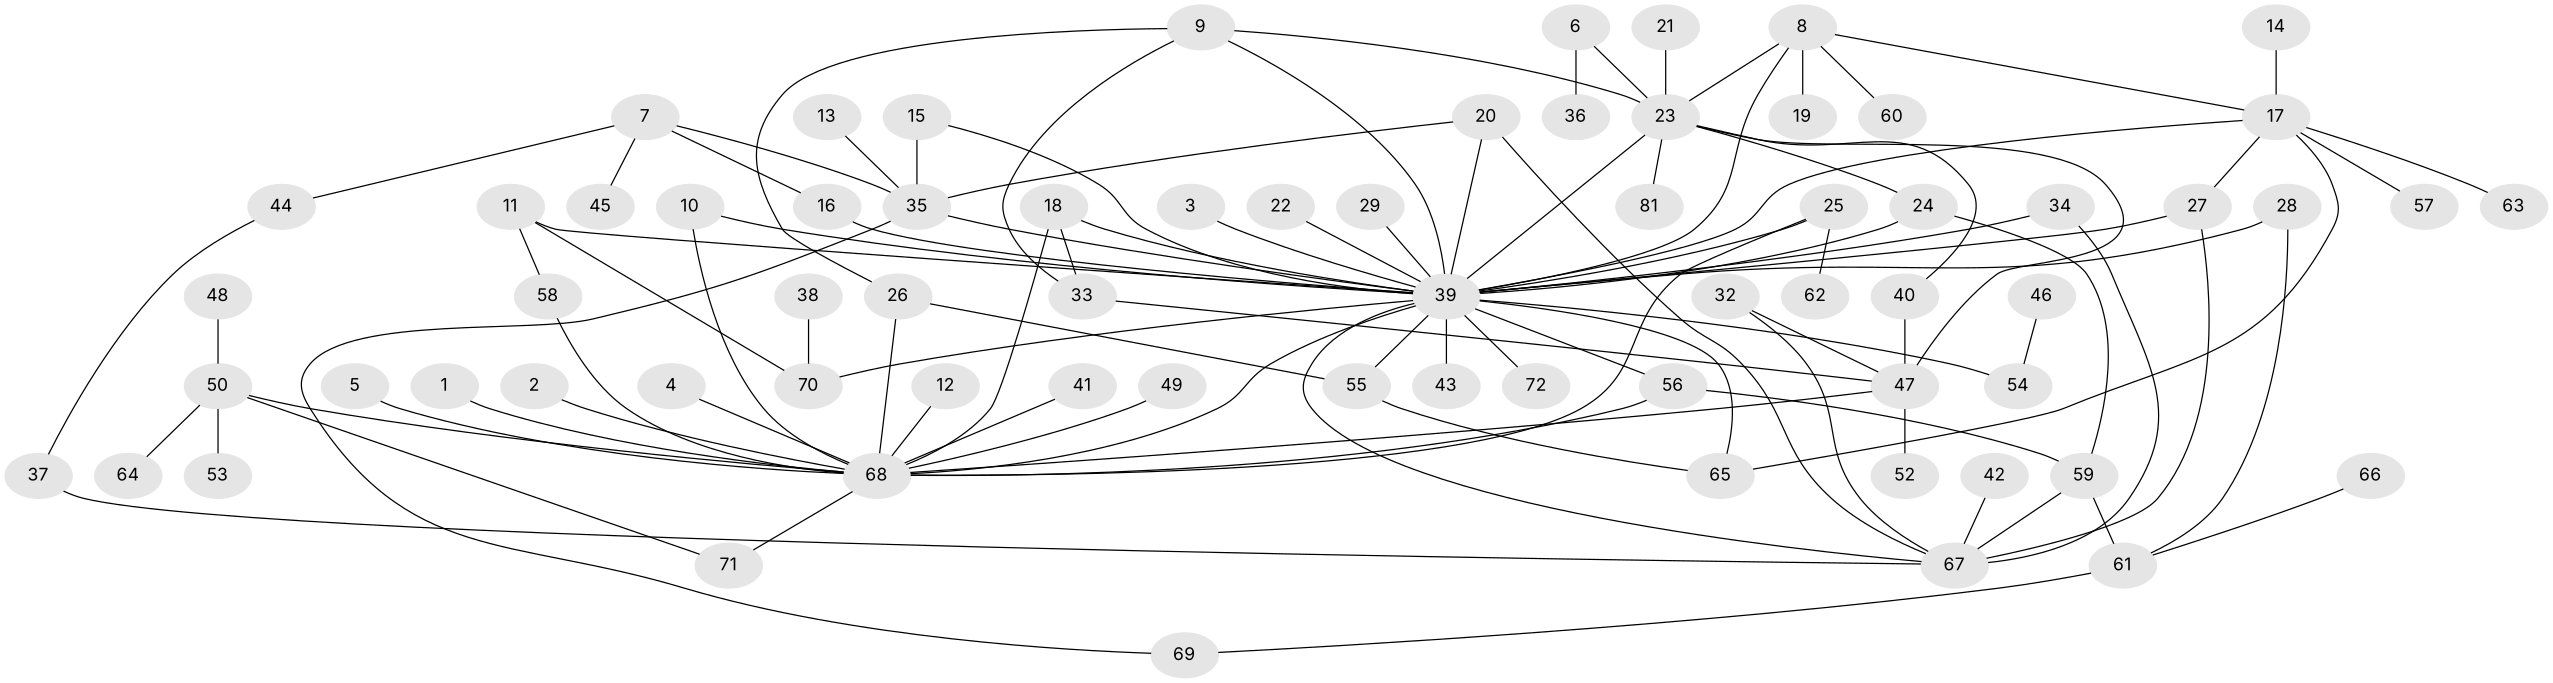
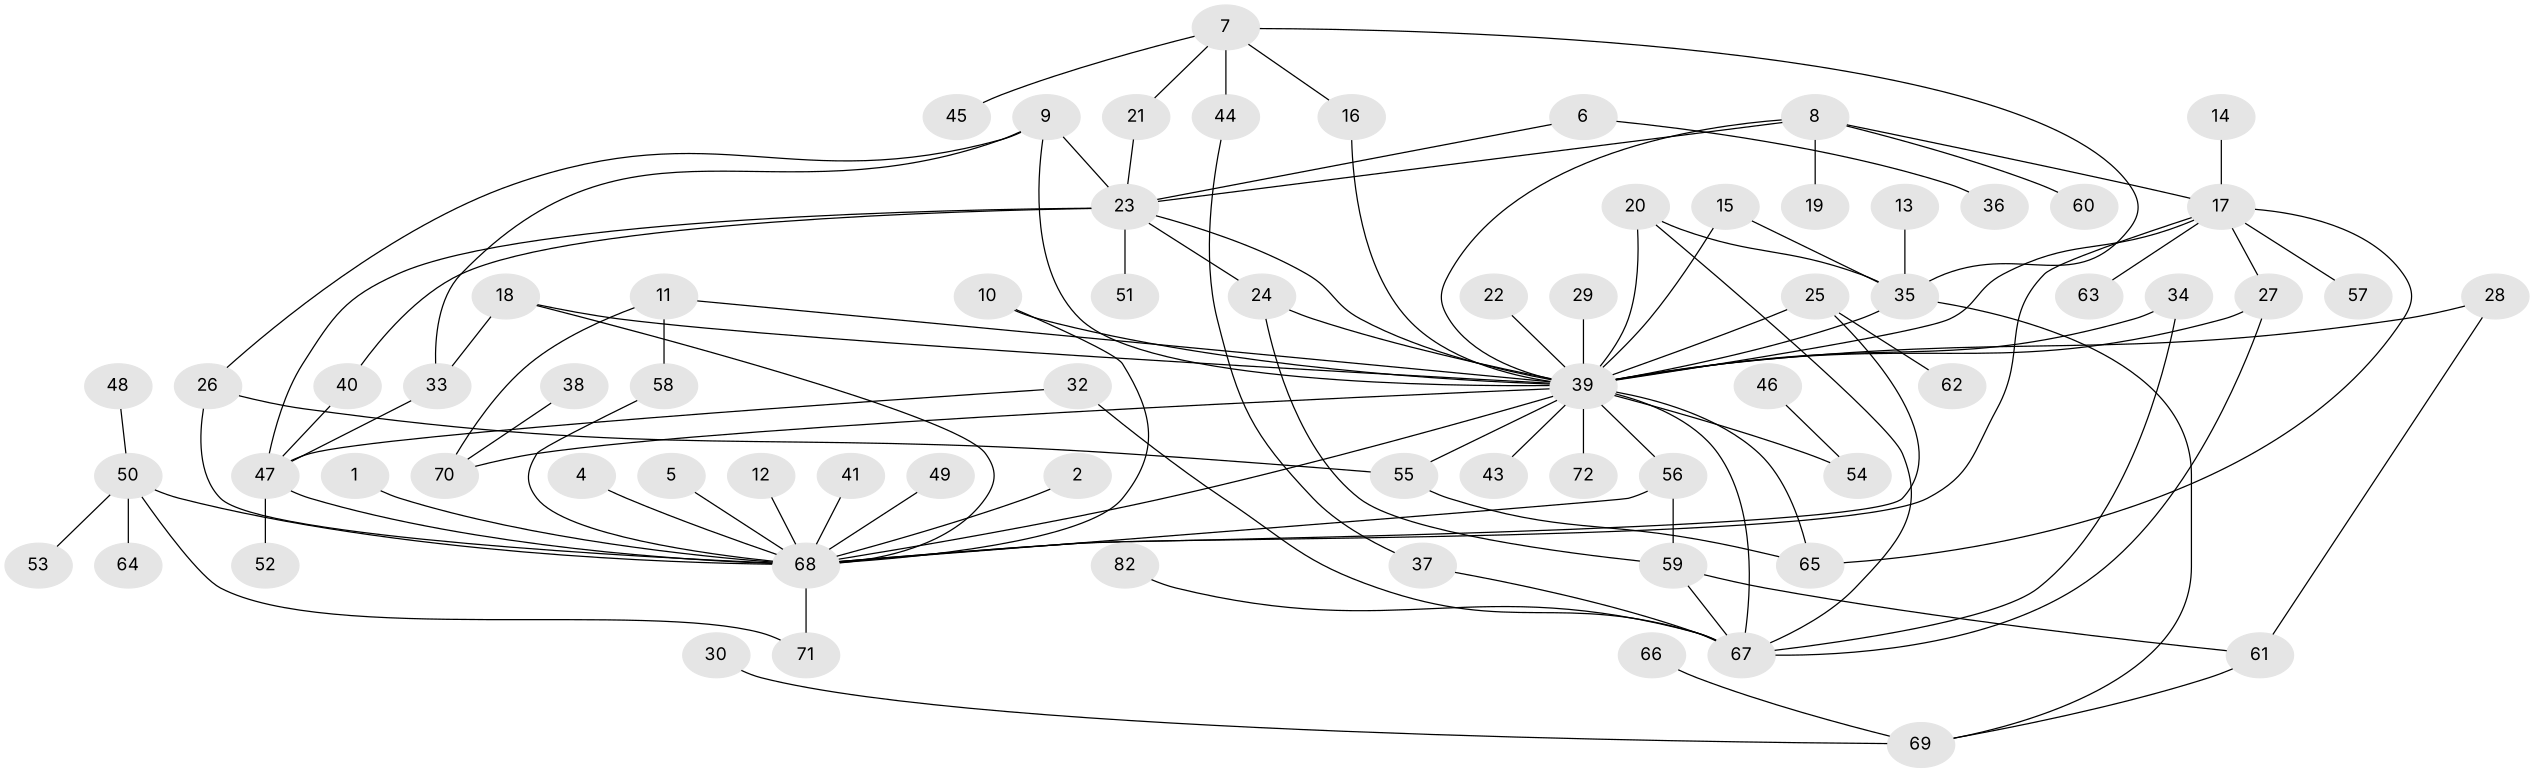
none -> (1181, 72)
(1191, 207) -> none
(1649, 207) -> (1125, 297)
(1995, 476) -> (1125, 566)
none -> (1931, 496)
(2249, 524) -> (1783, 707)
none -> (716, 655)
